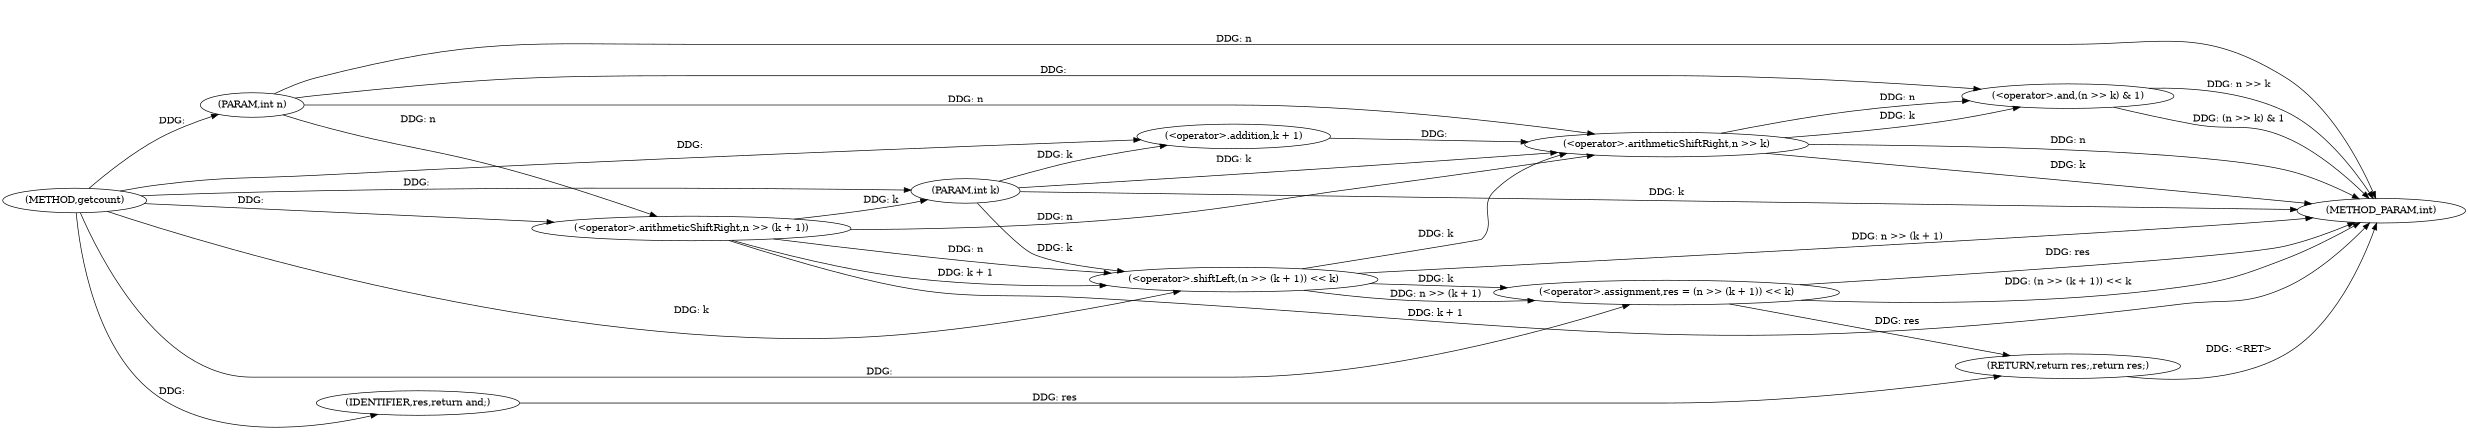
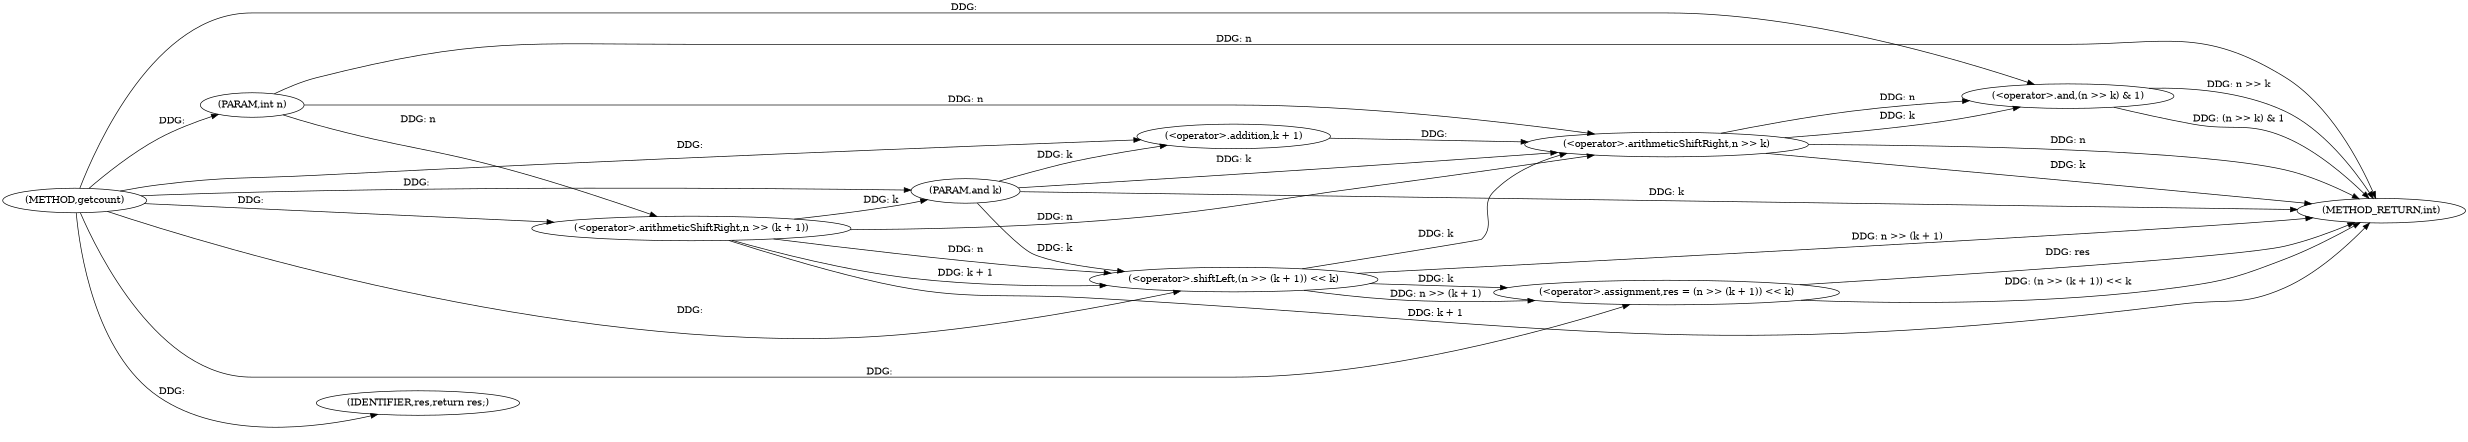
(1134, 76) -> (1014, 13)
(965, 191) -> (965, 191)
(2381, 211) -> (2381, 211)
(691, 311) -> (691, 311)
(2068, 366) -> none
(418, 403) -> (418, 403)
